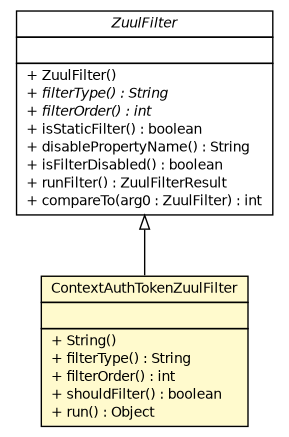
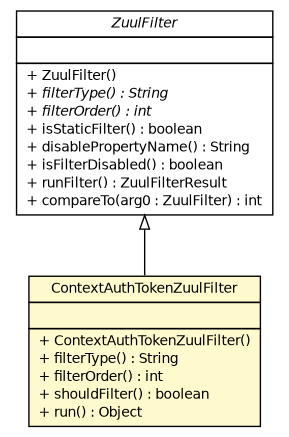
(84, 341) -> (145, 341)
